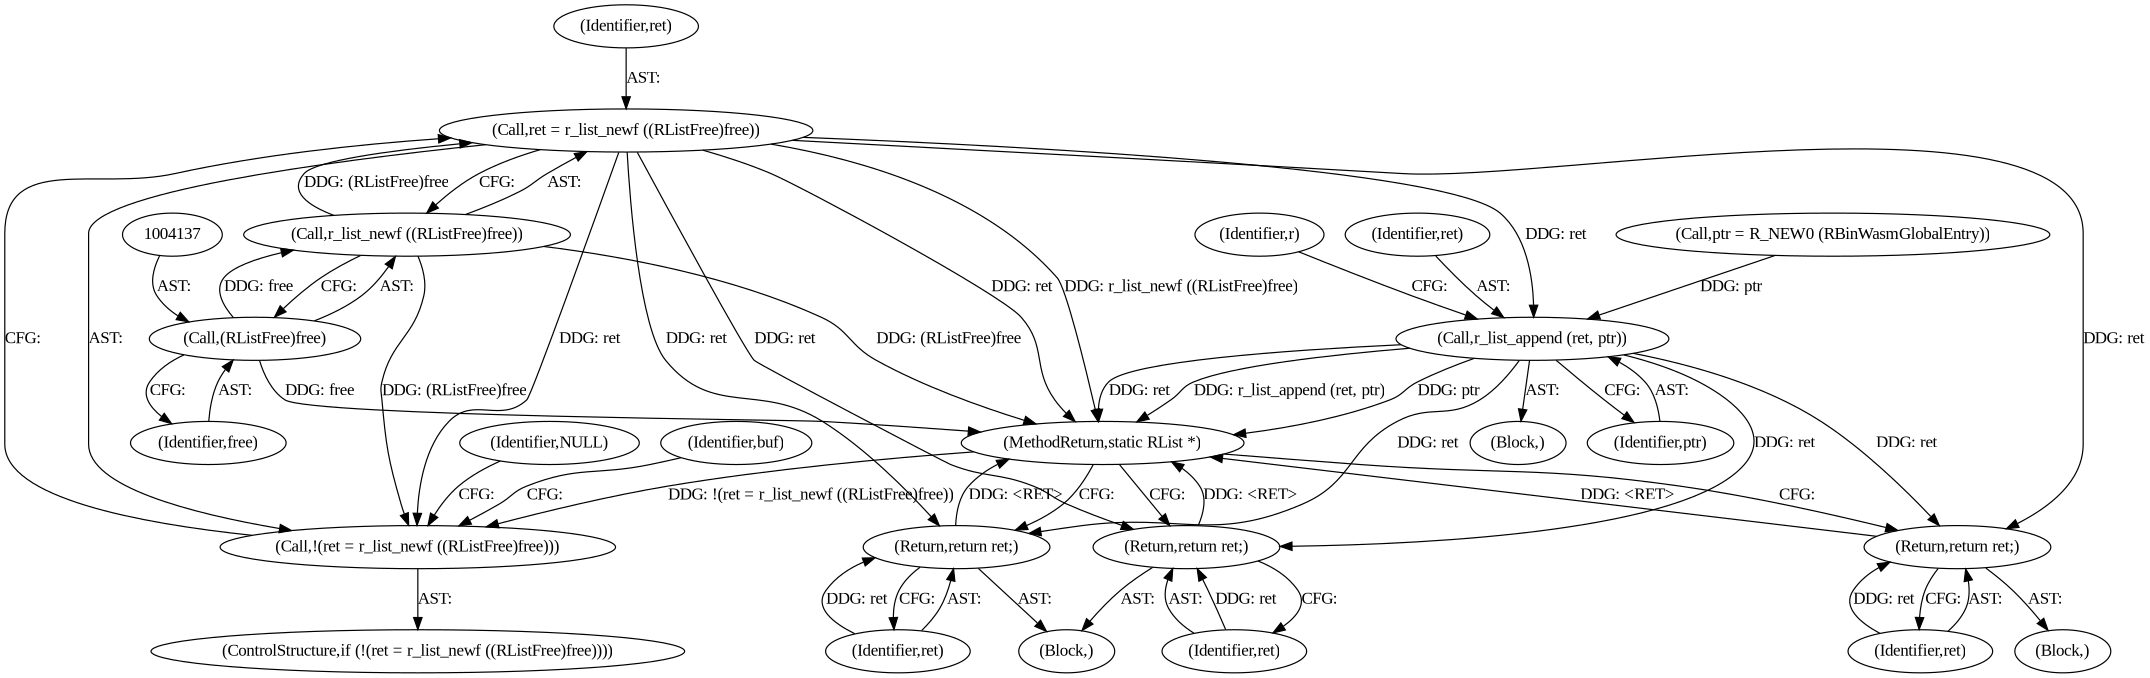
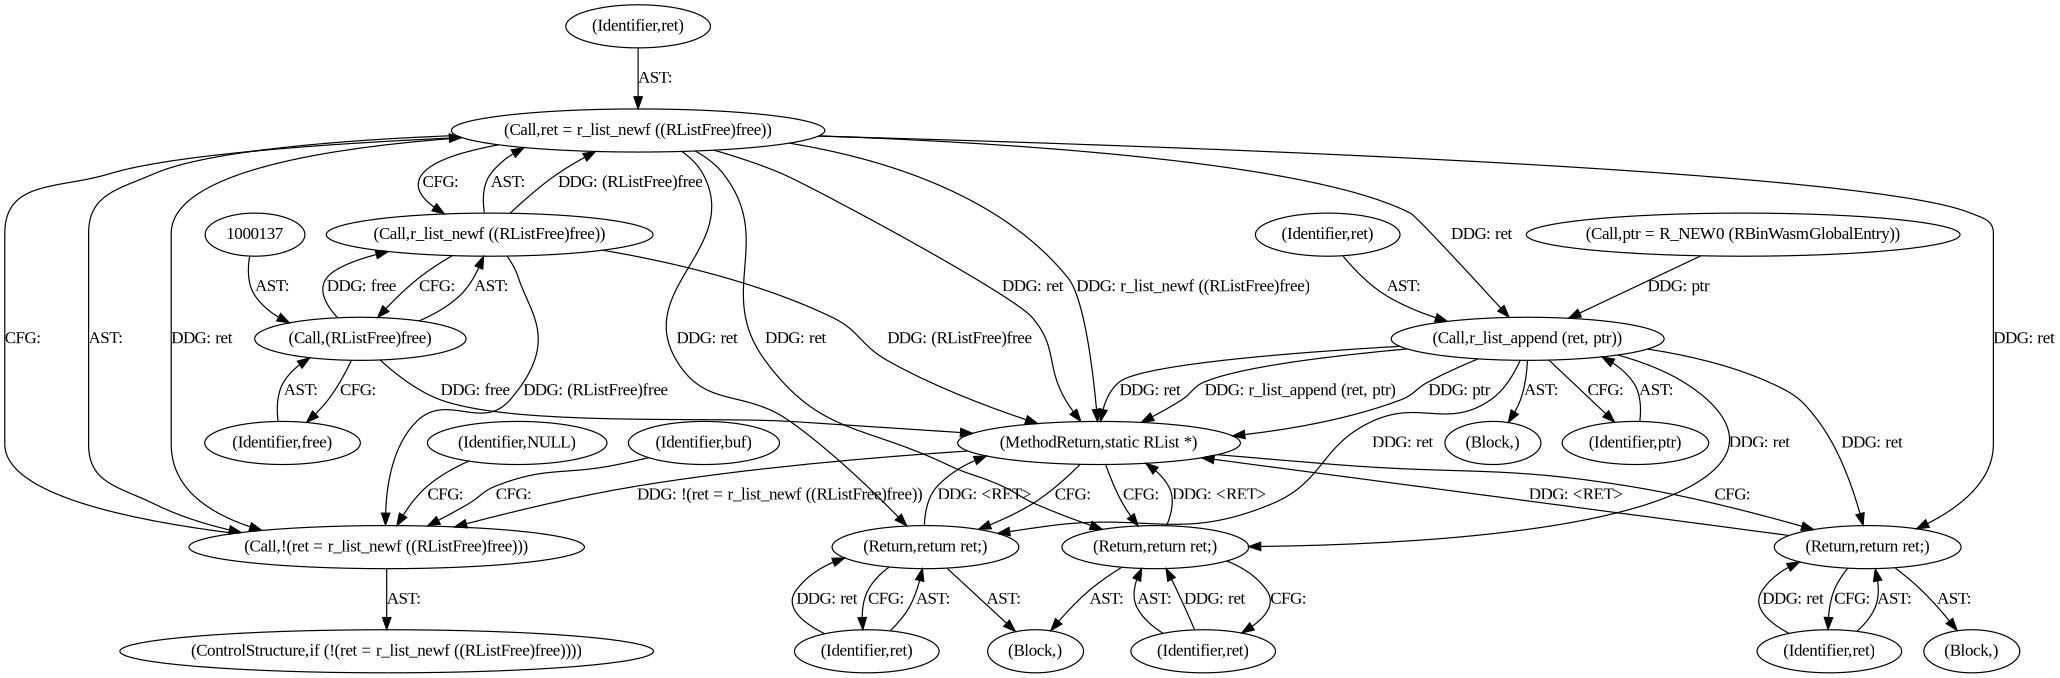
(172, 235) -> (255, 235)
(1259, 235) -> none
